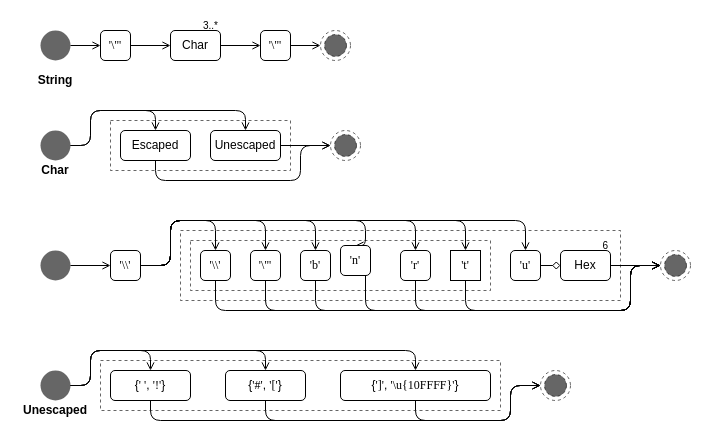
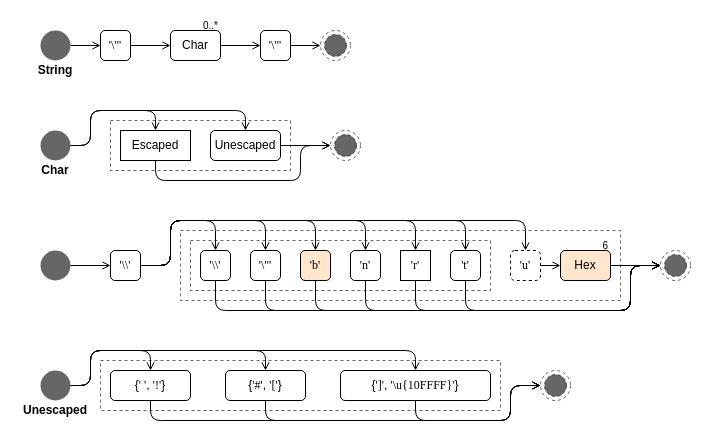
(210, 26) -> (210, 26)
(56, 81) -> (56, 71)
(156, 146) -> (156, 146)
(356, 261) -> (366, 266)
(316, 266) -> (316, 266)
(416, 266) -> (416, 266)
(466, 266) -> (466, 266)
(526, 266) -> (526, 266)
(552, 266) -> (554, 266)
(586, 266) -> (586, 266)
